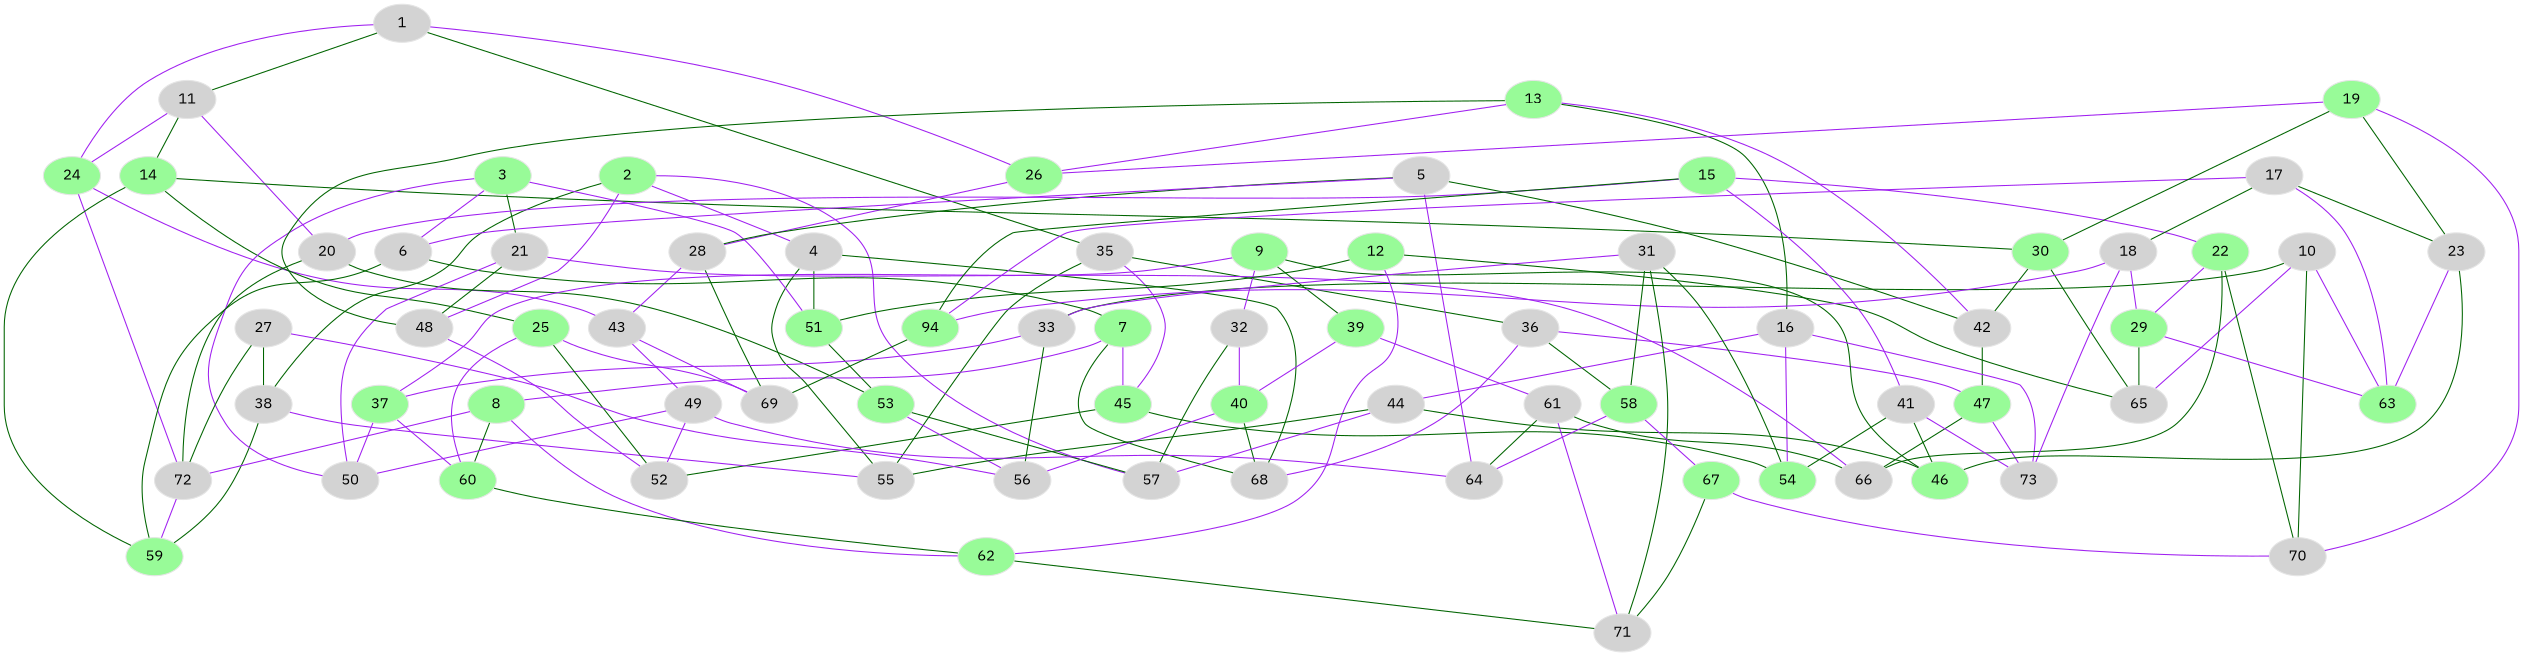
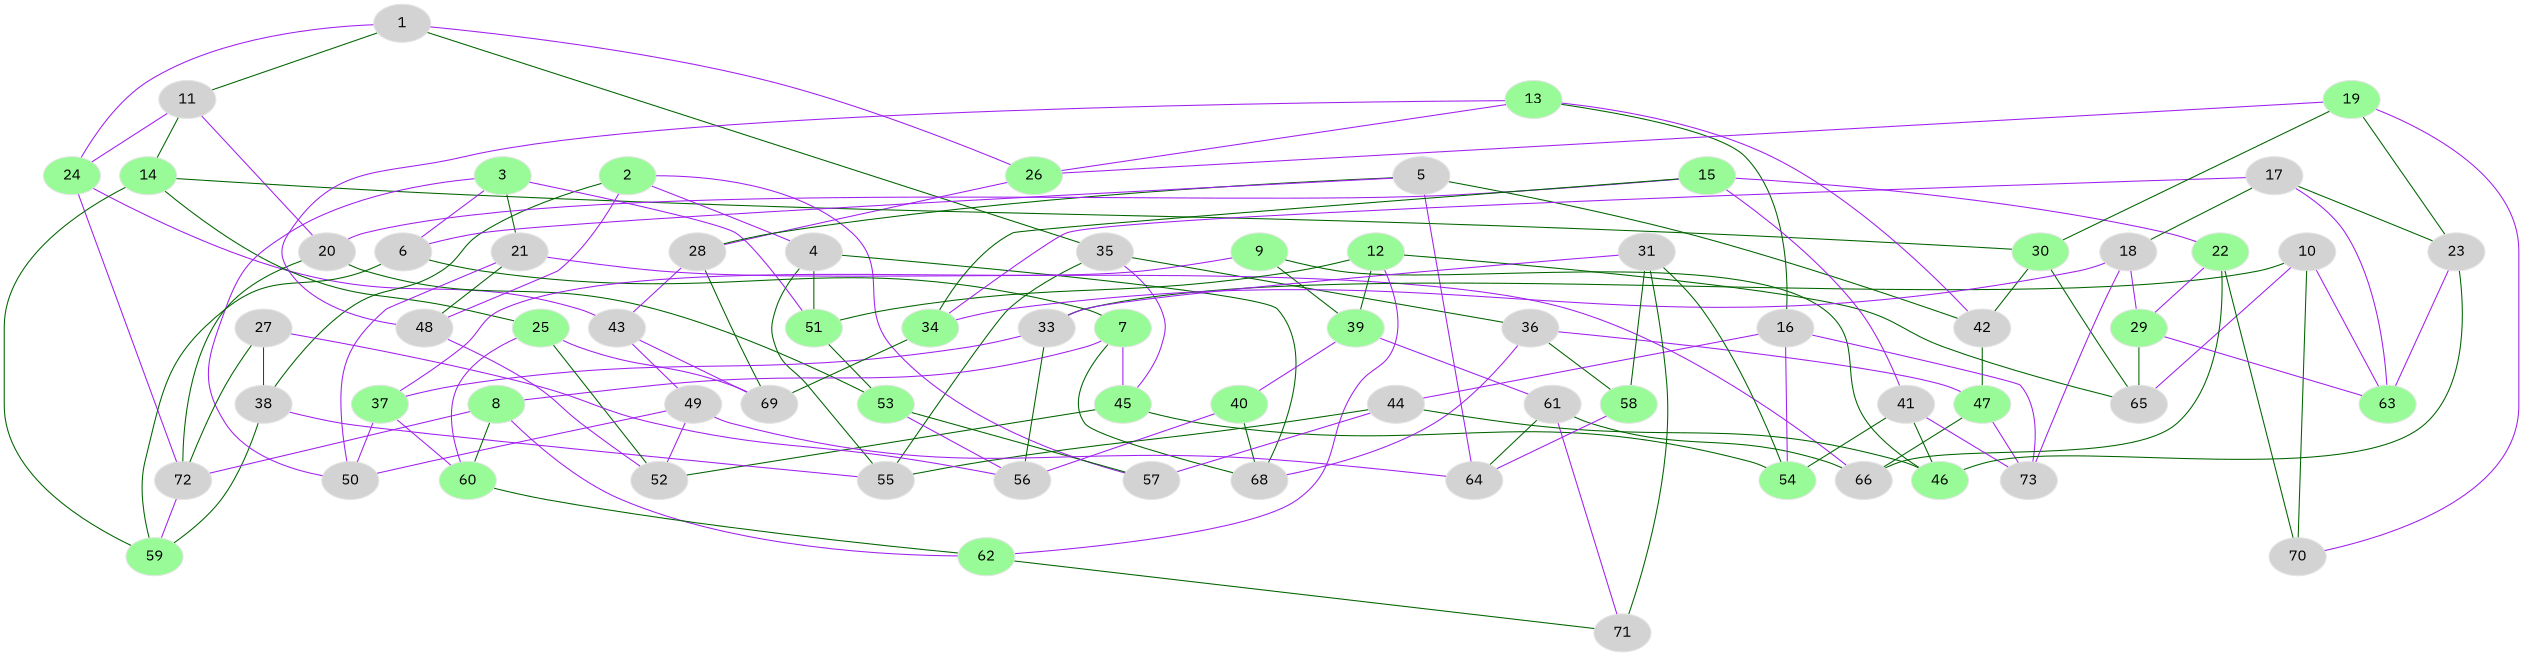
(802, 121) -> (802, 121)
none -> (1366, 290)
(930, 328) -> (930, 328)
(1239, 328) -> none
(1711, 480) -> none
